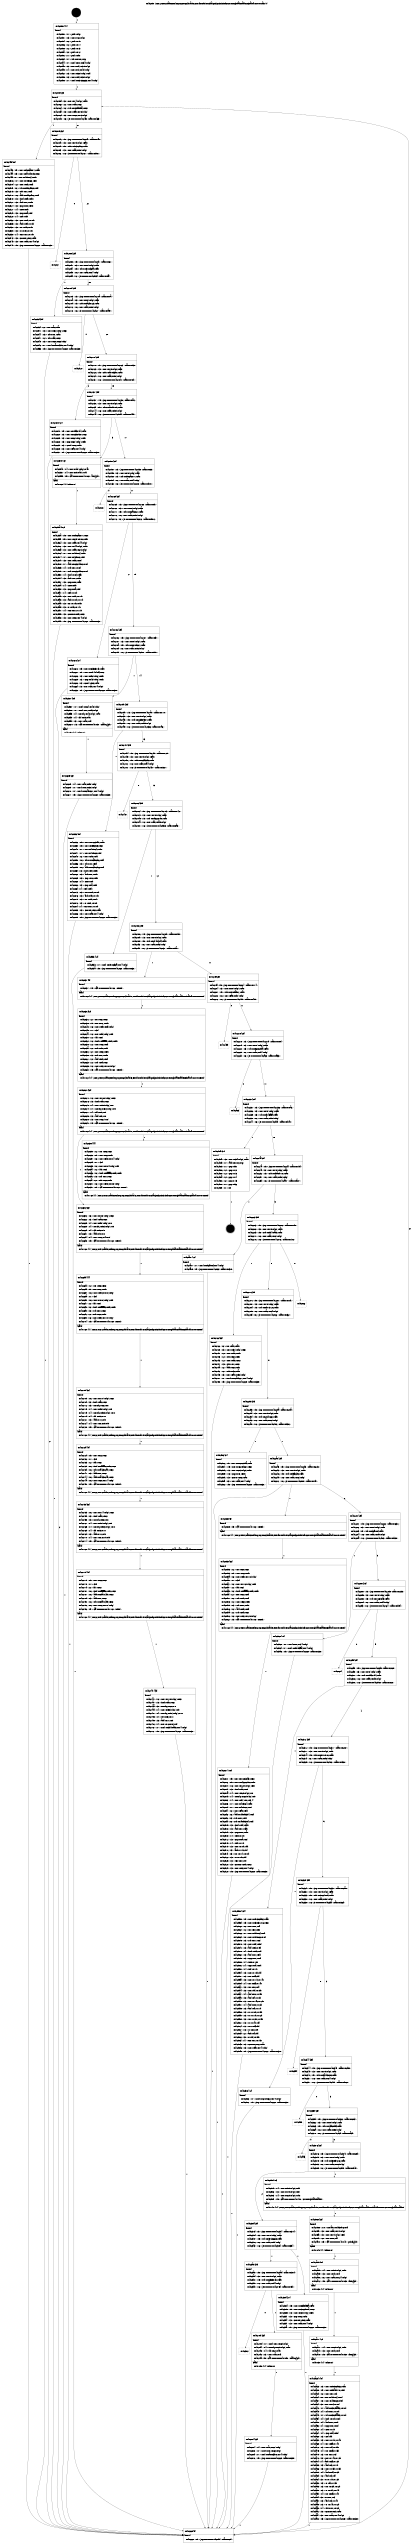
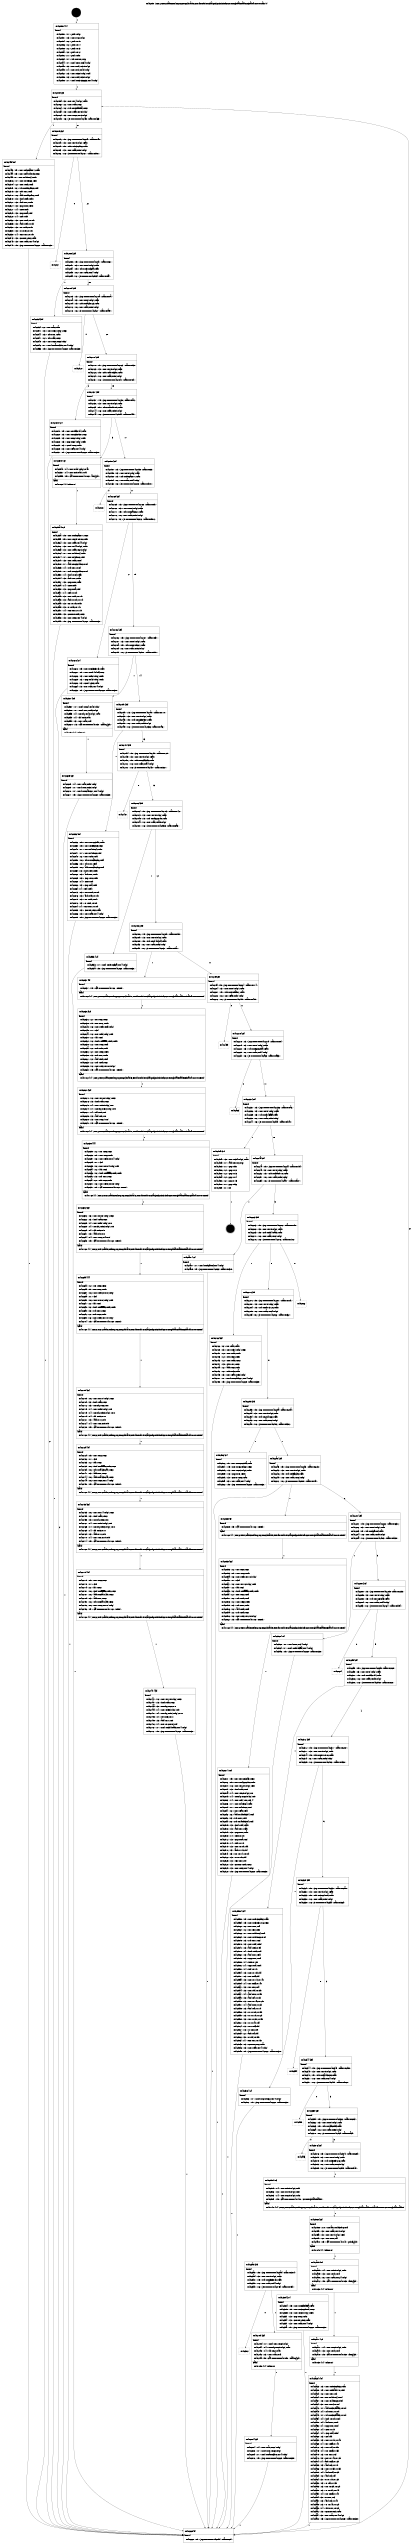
(77, 1169) -> (143, 1201)
(271, 2235) -> none
